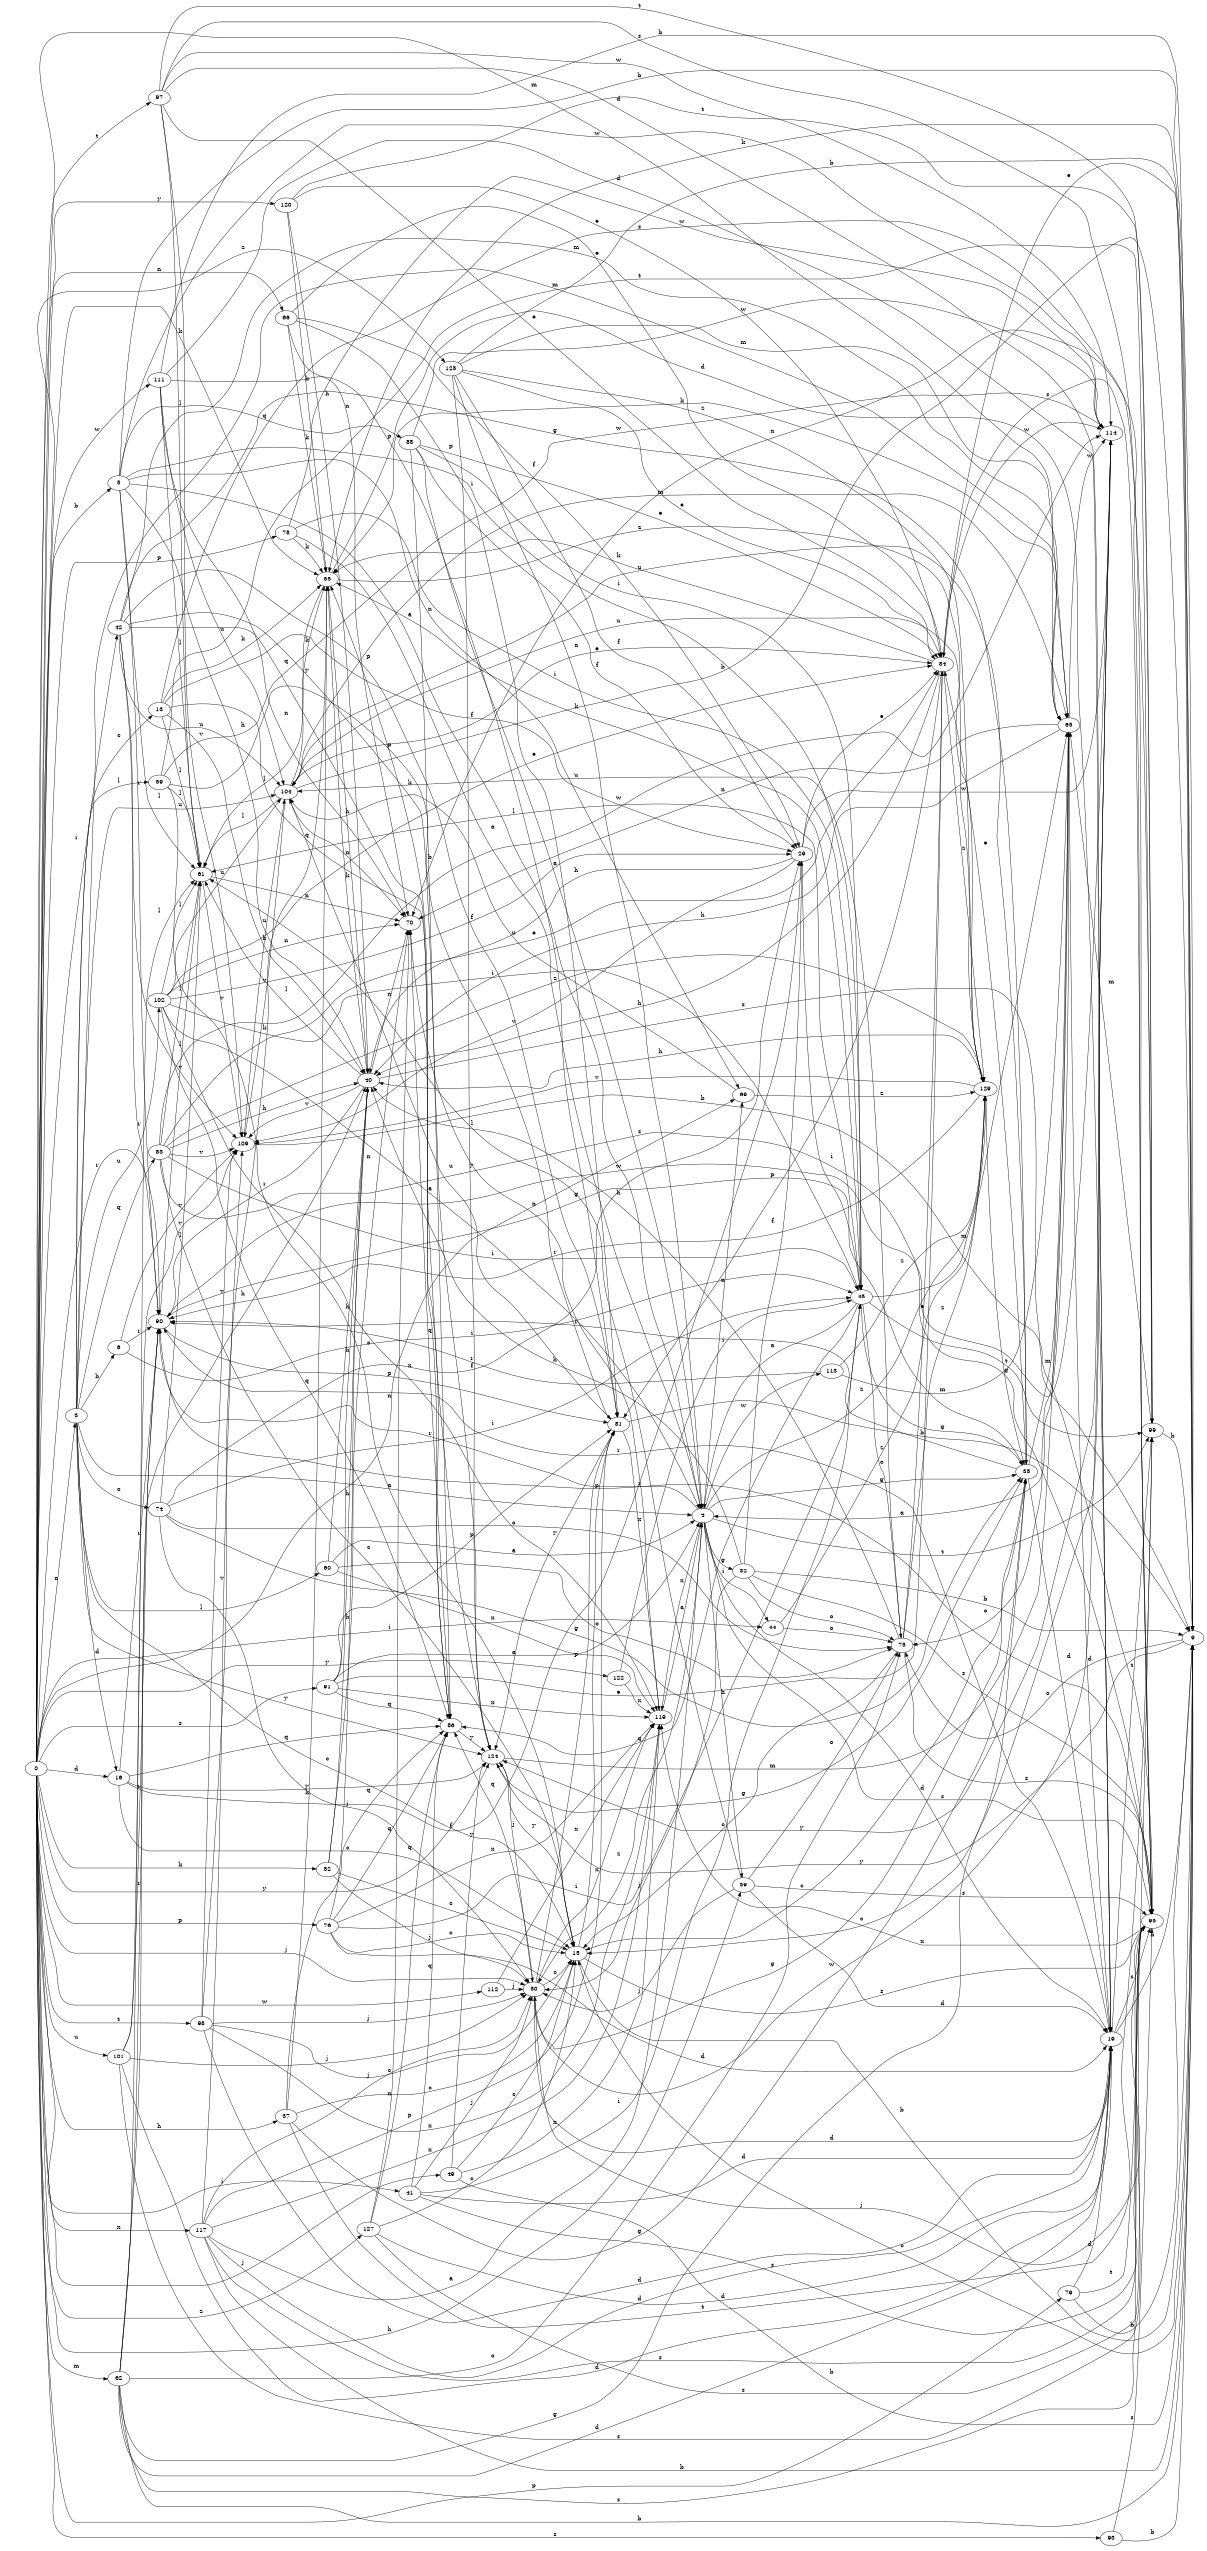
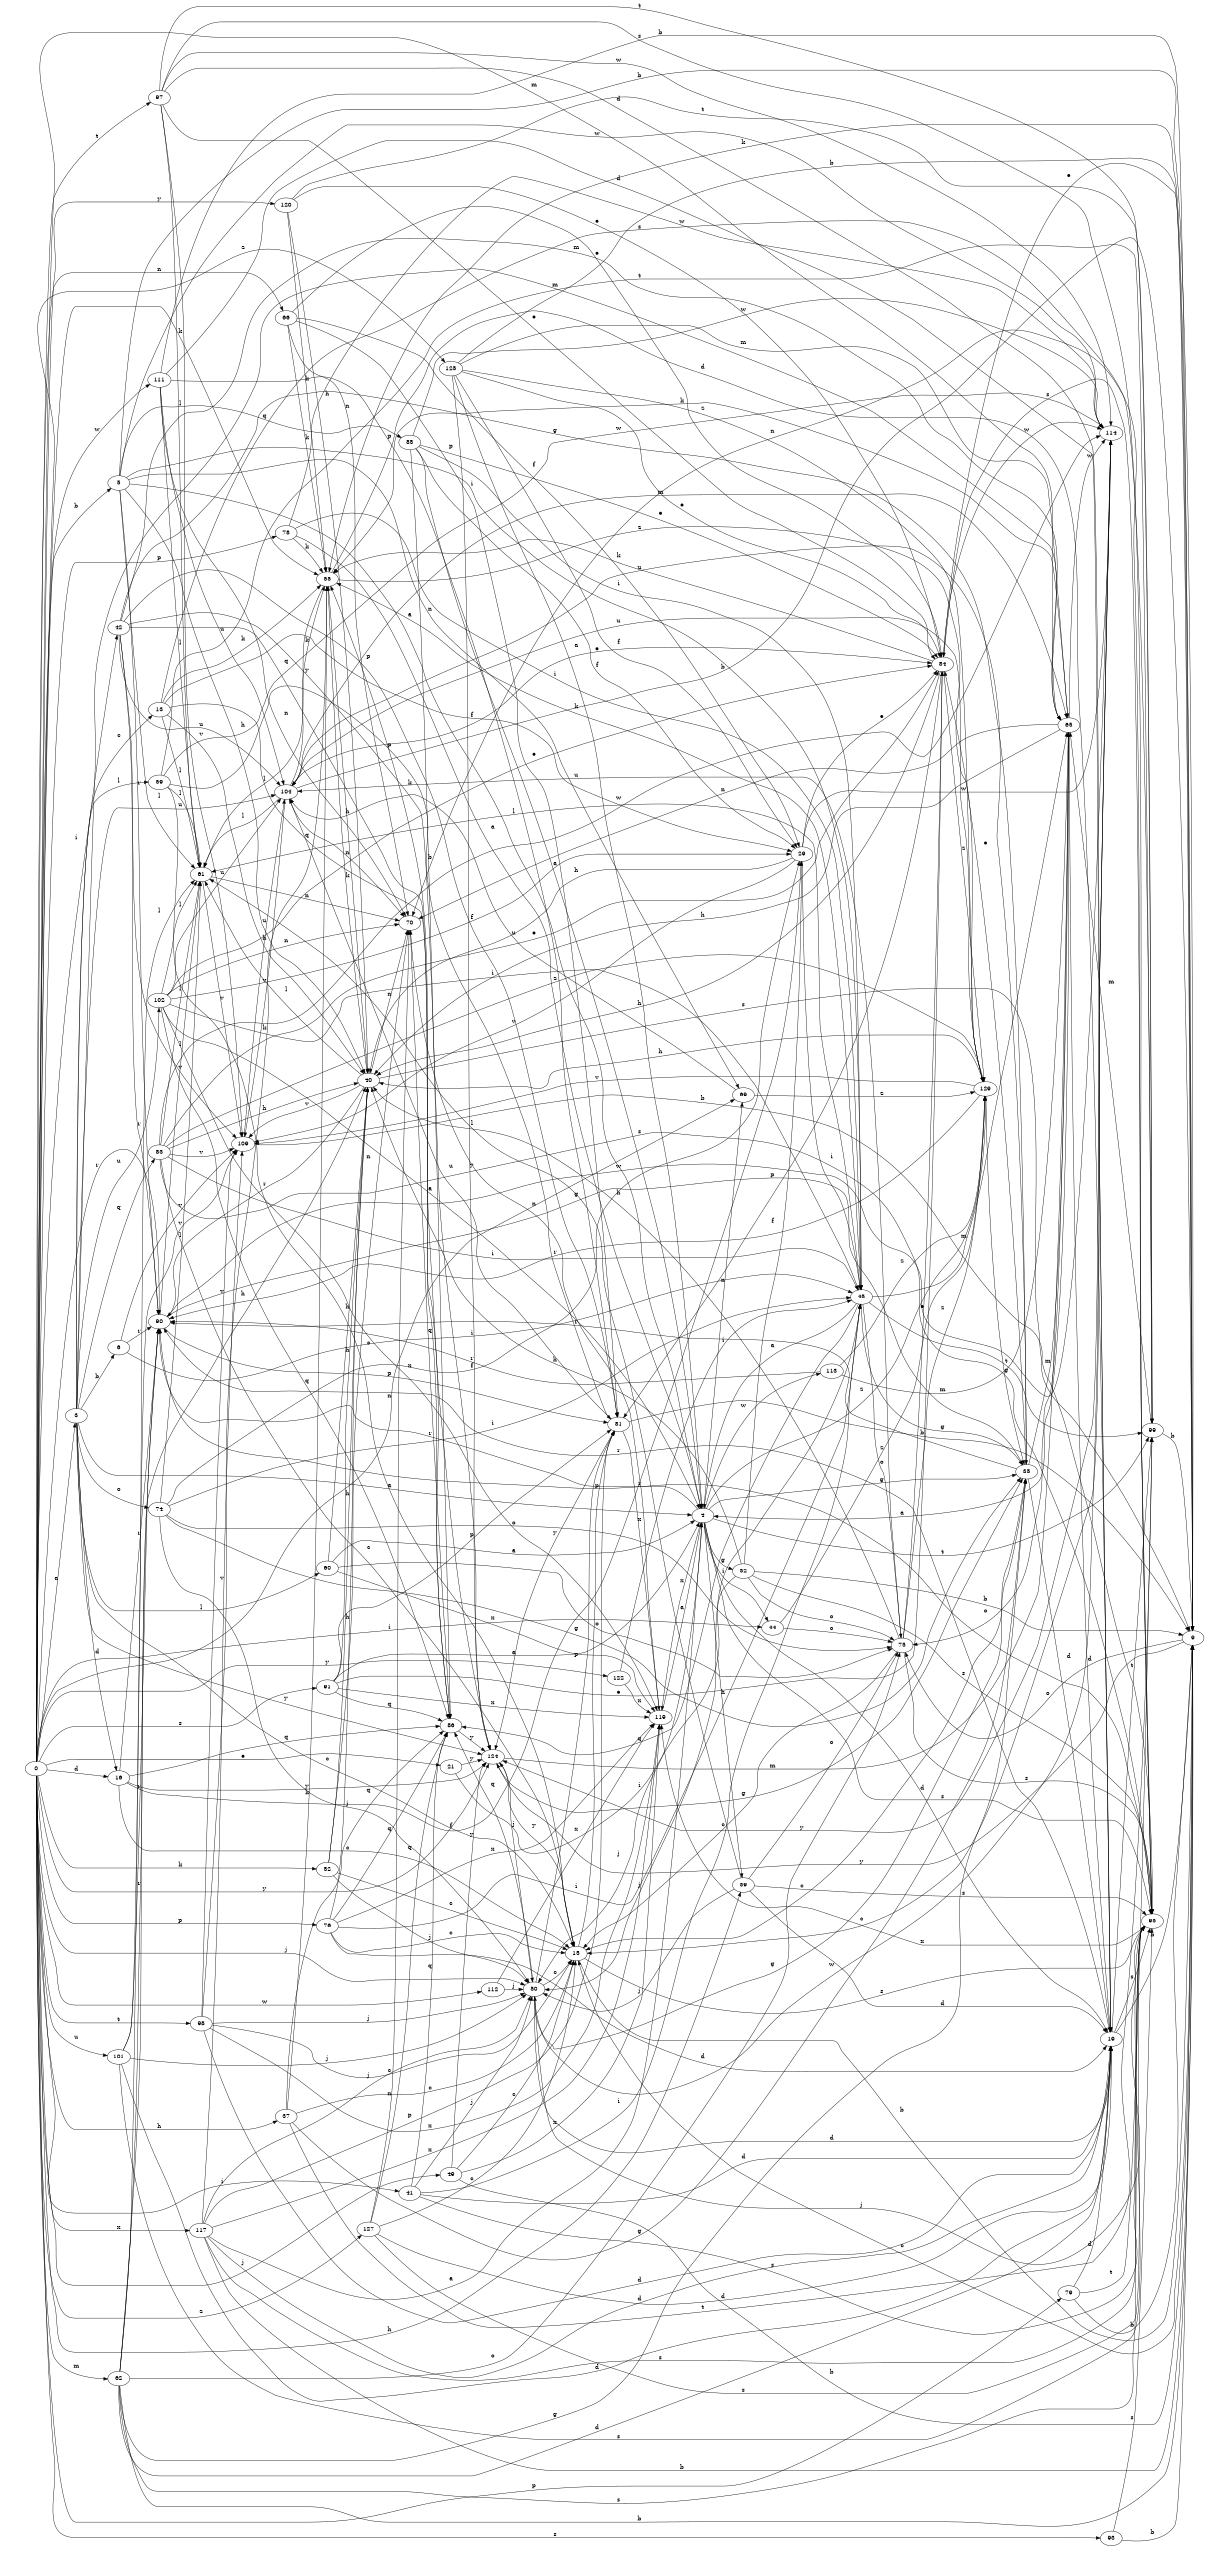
none -> (451, 1767)
(619, 1854) -> (619, 1854)
(604, 1860) -> none
